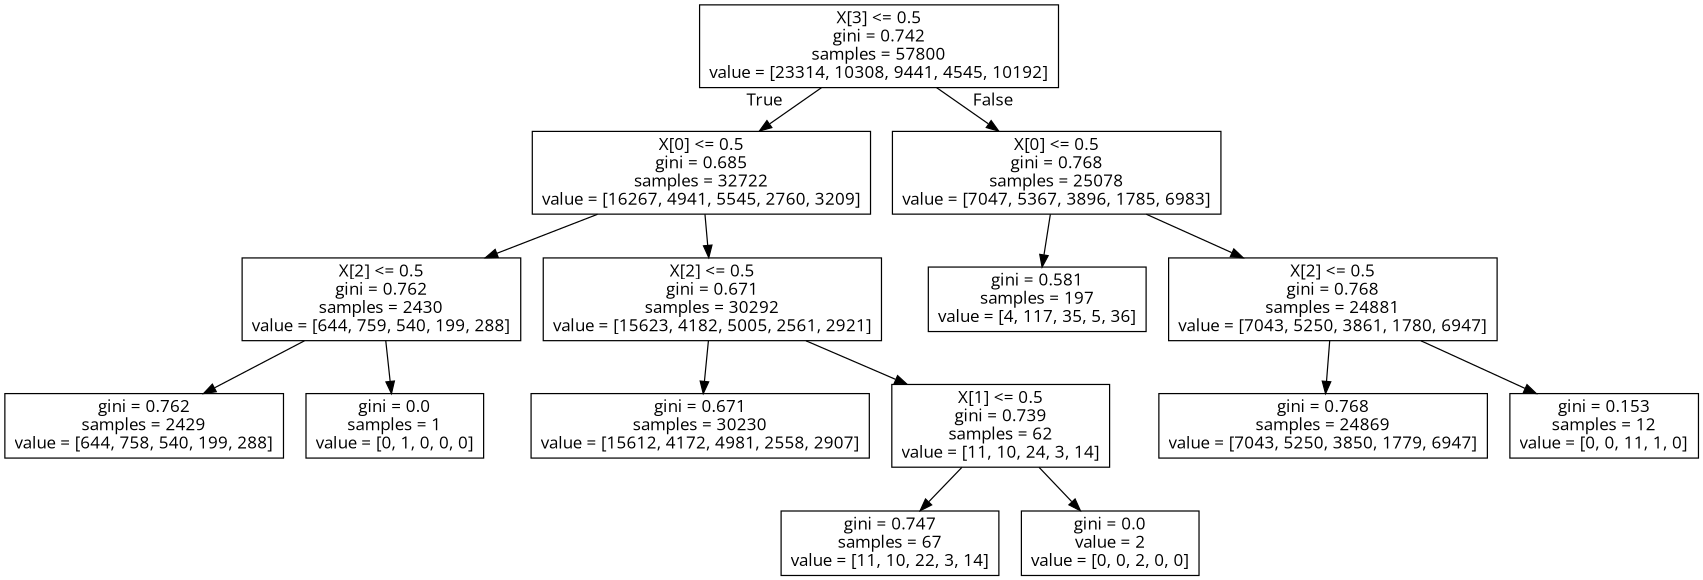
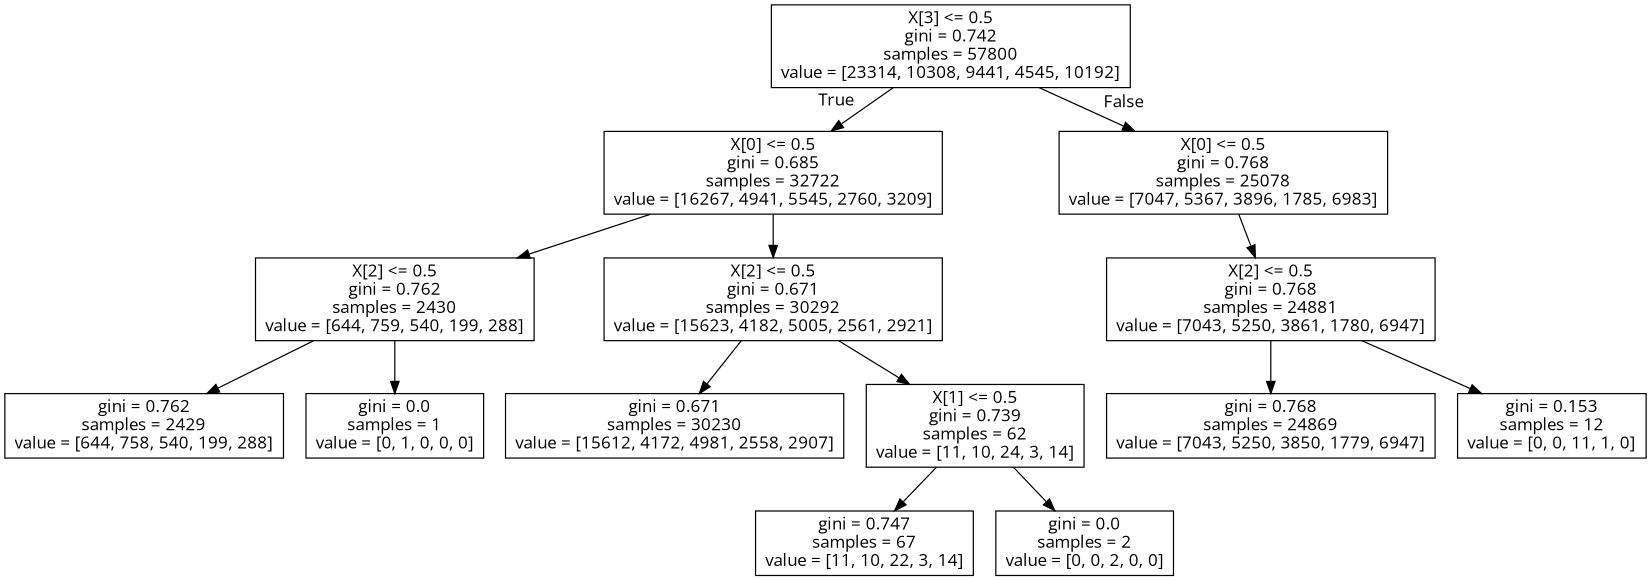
(1037, 299) -> none
(1110, 543) -> (1085, 543)
